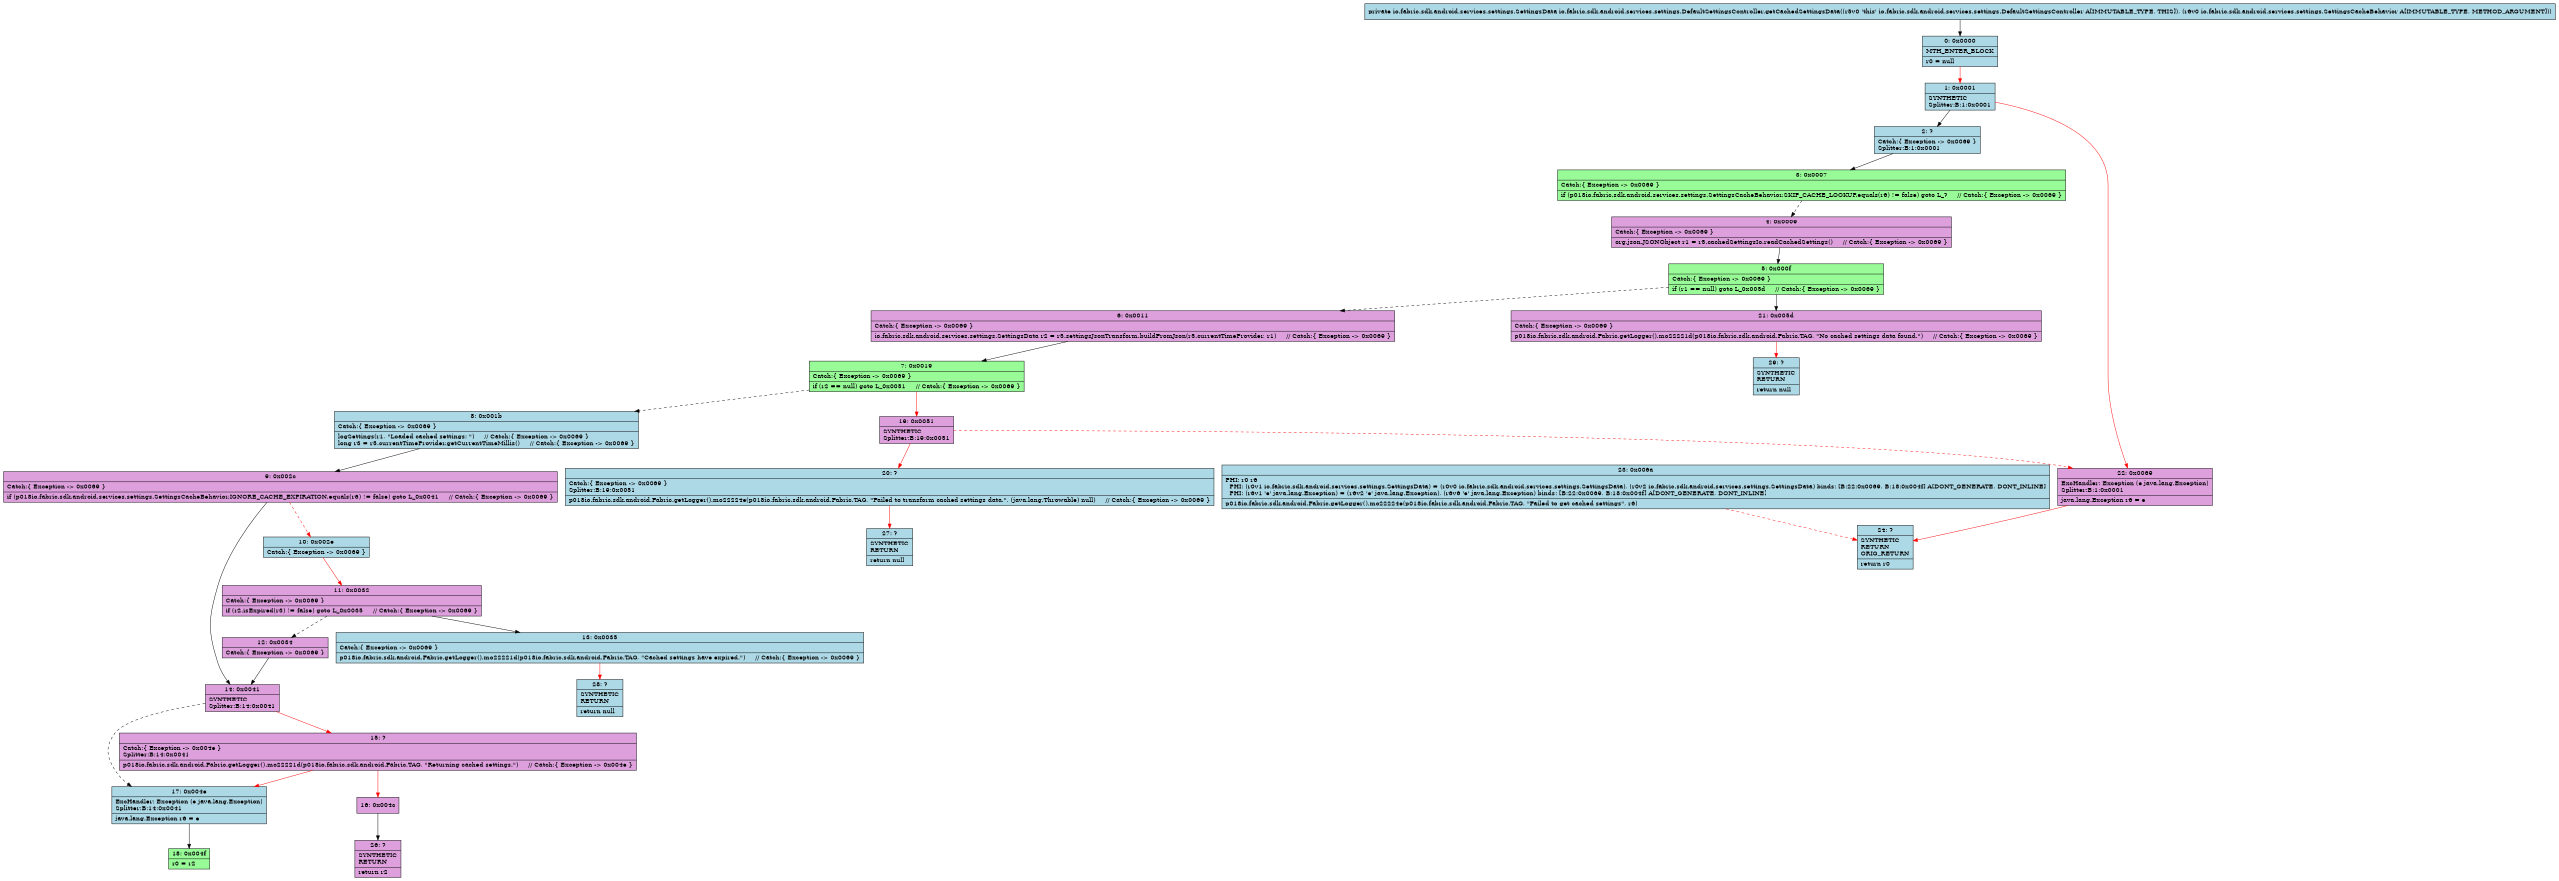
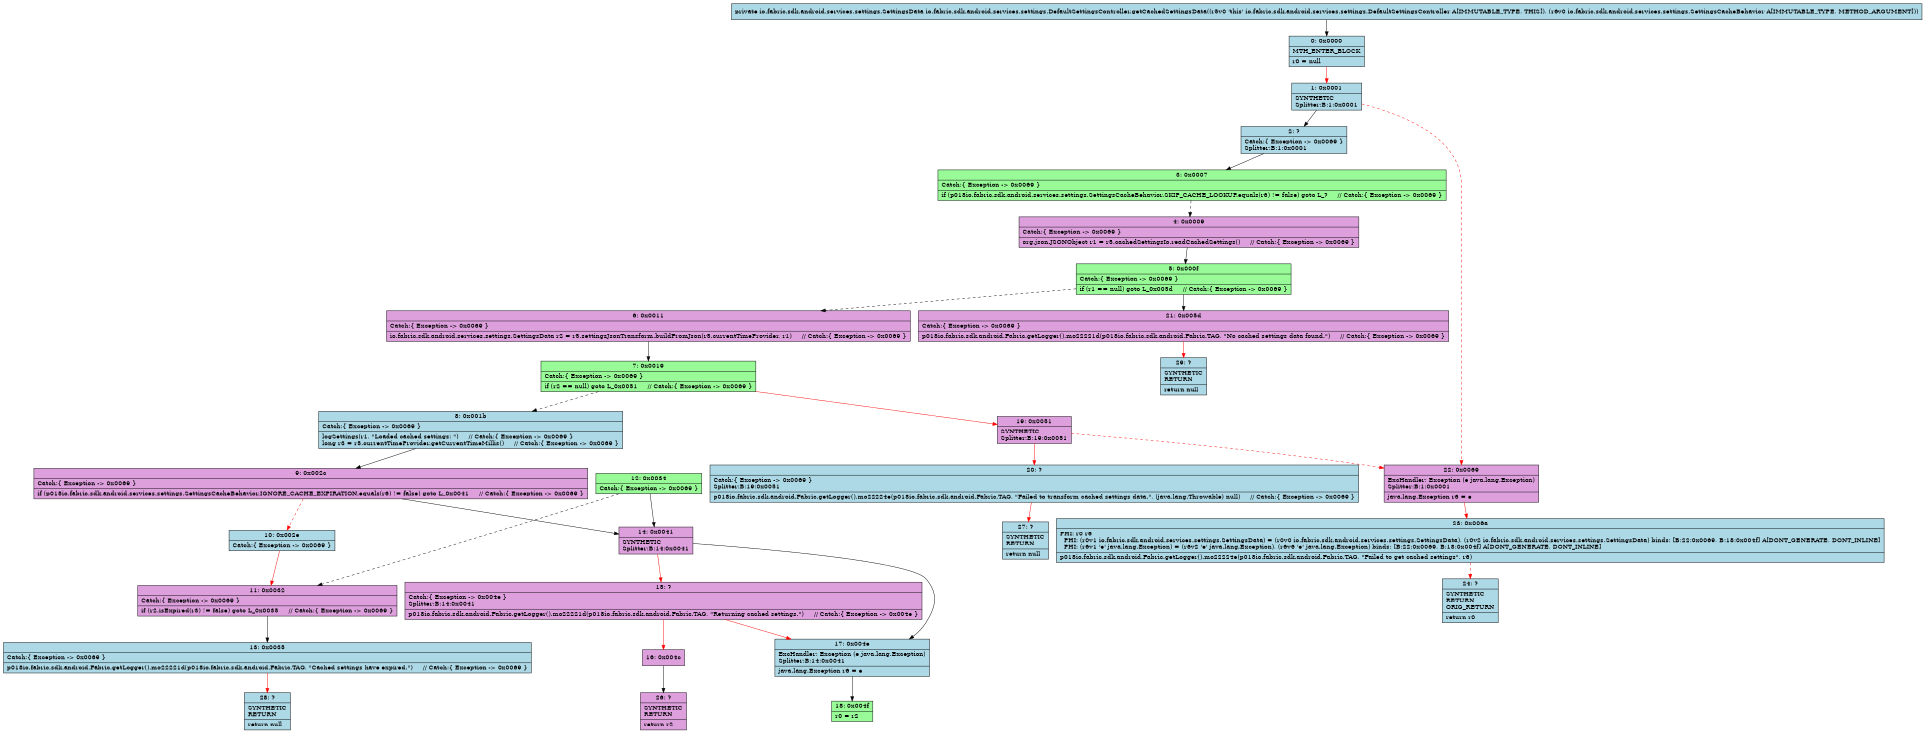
(2108, 250) -> (1461, 254)
(1993, 523) -> (1465, 508)
(311, 626) -> (471, 540)
(275, 648) -> (649, 484)
(130, 723) -> (844, 558)
